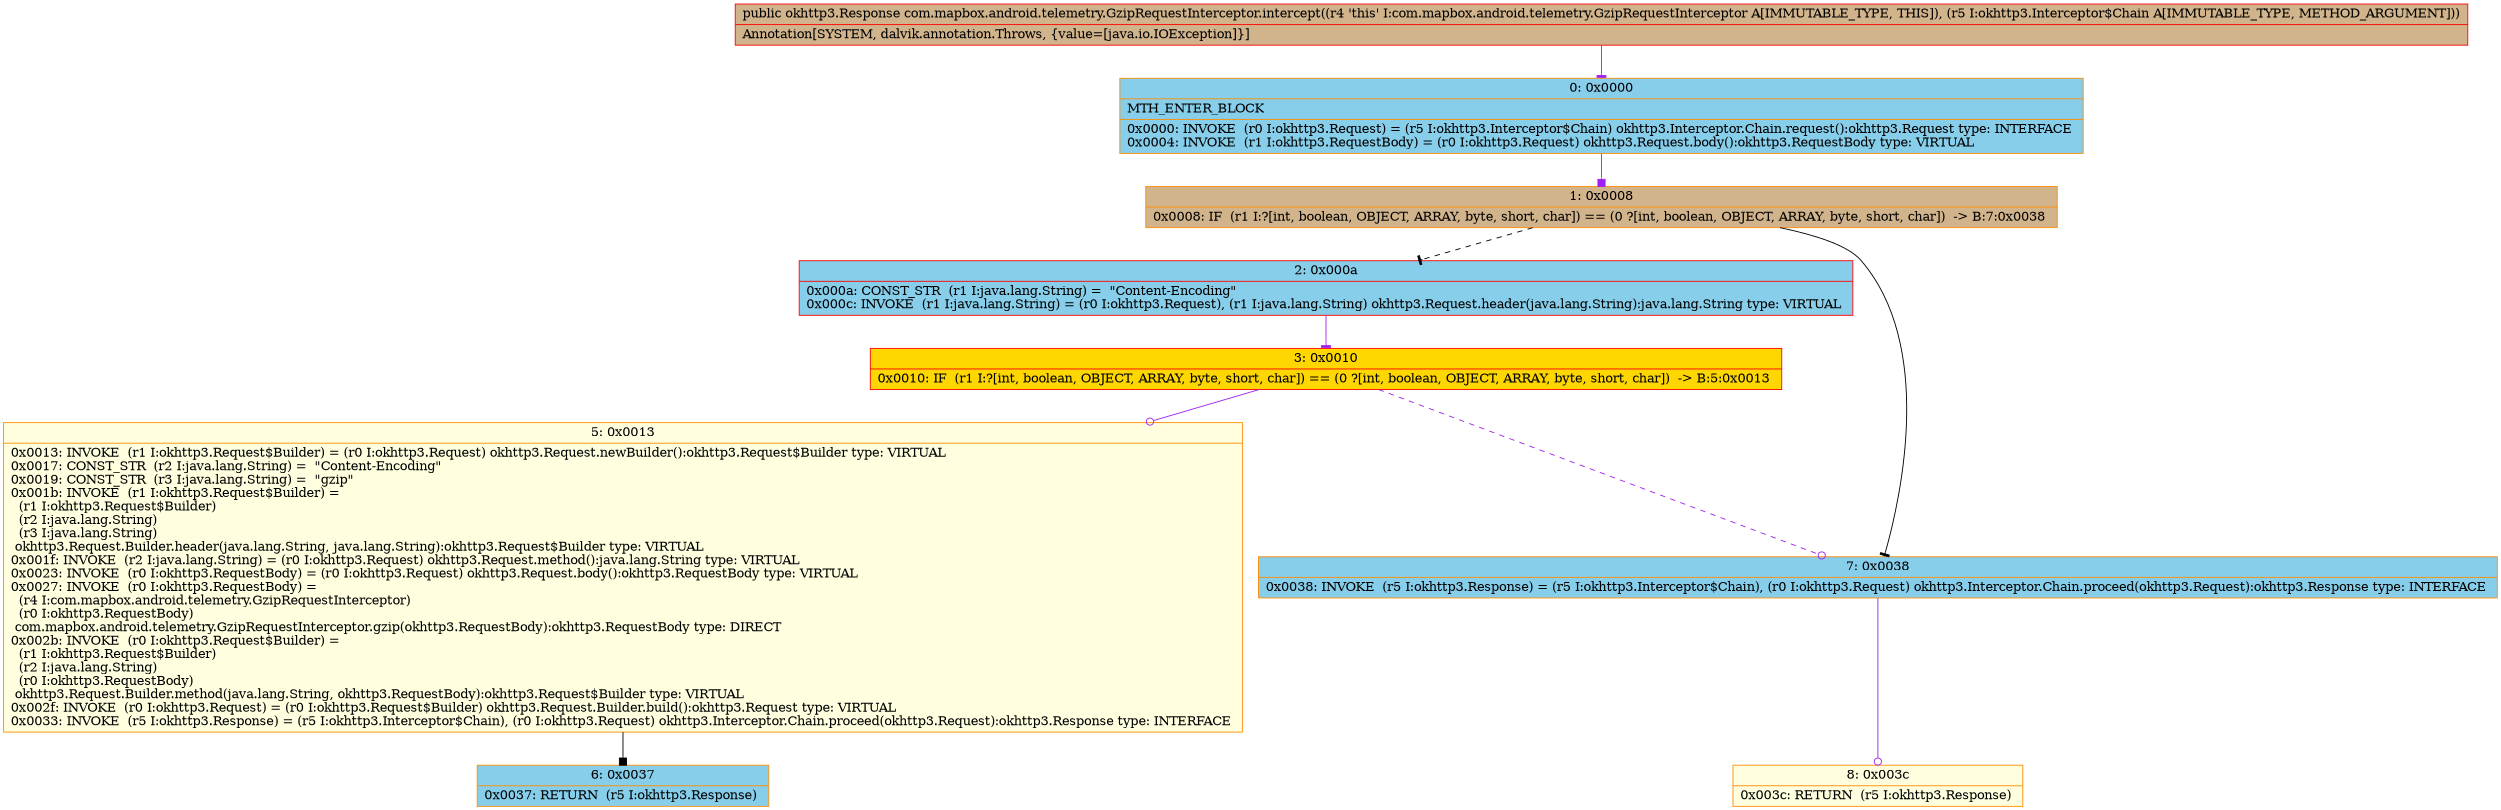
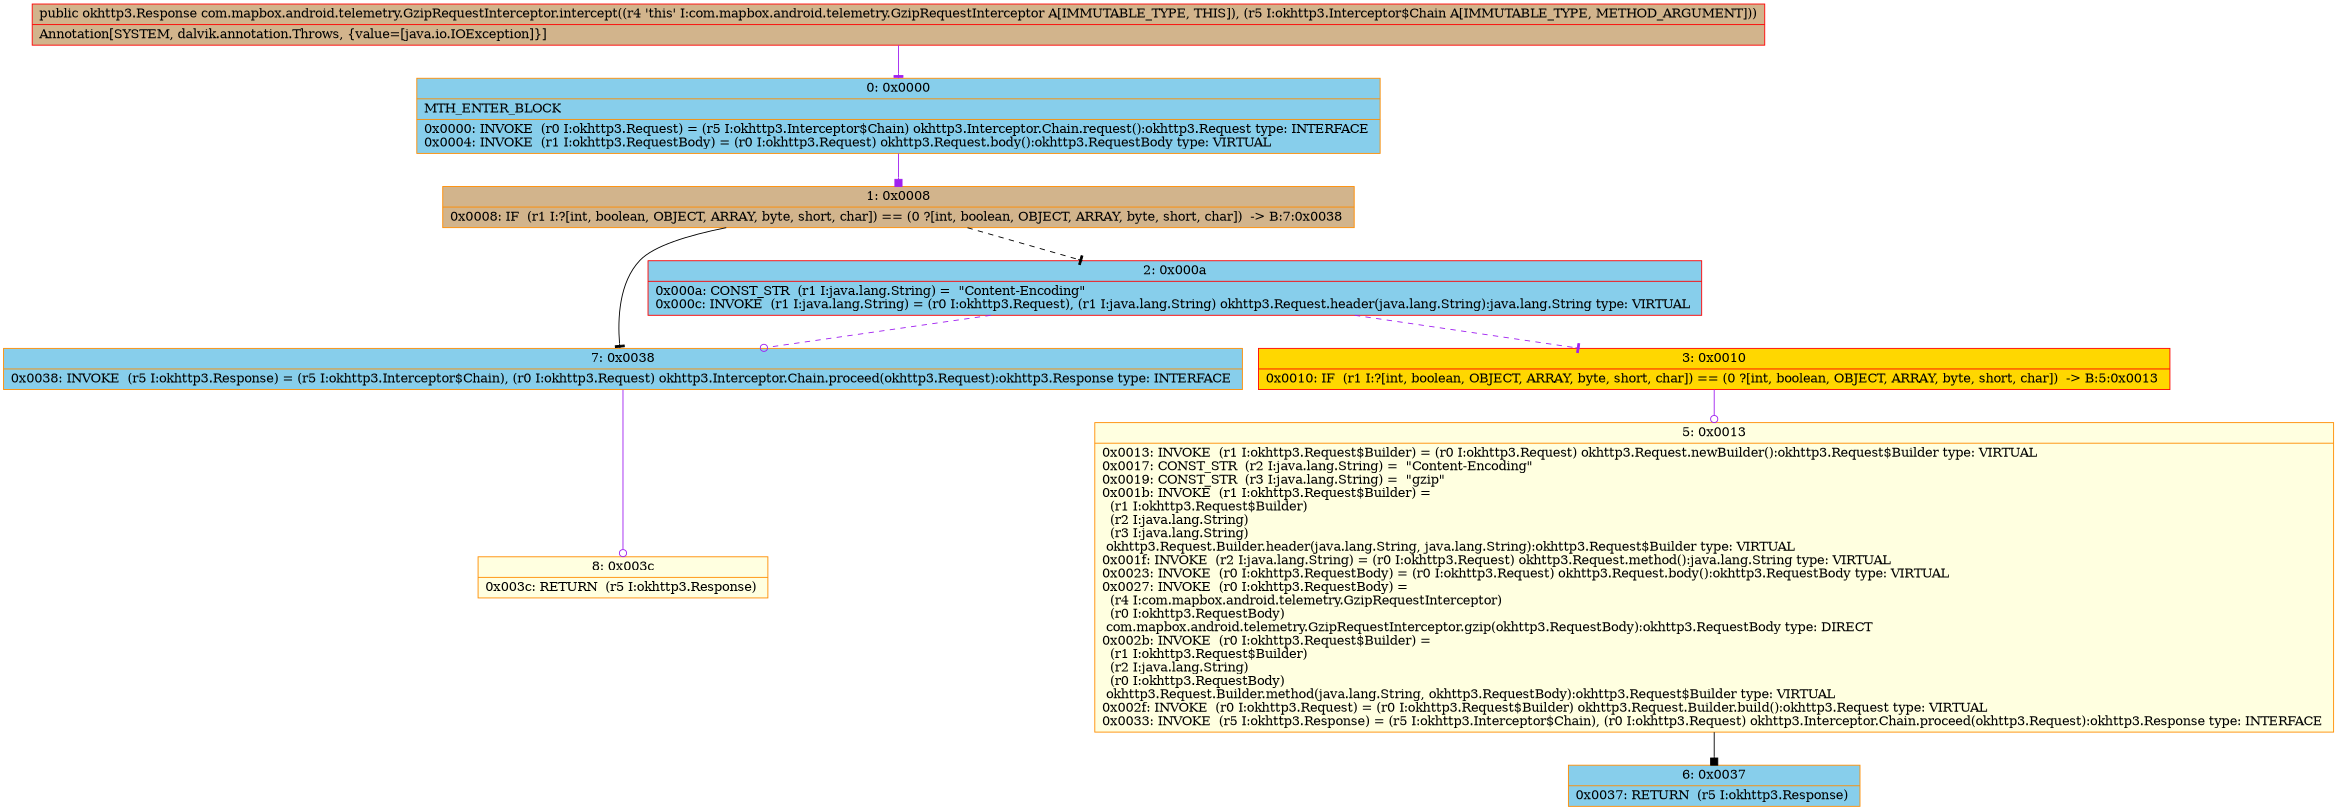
(1326, 330) -> (1465, 331)
(1598, 472) -> (879, 331)
